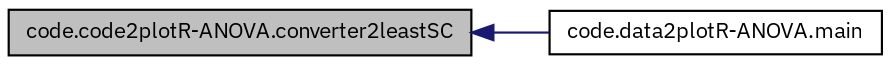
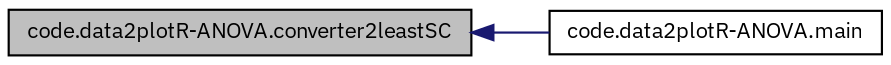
(240, 33) -> (240, 33)
